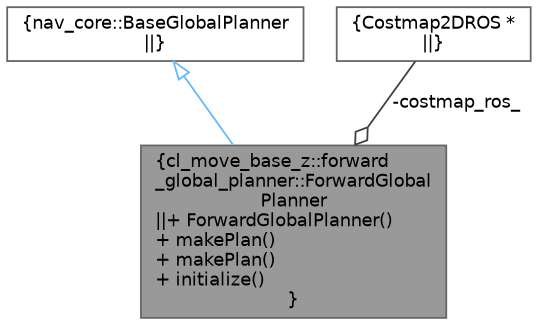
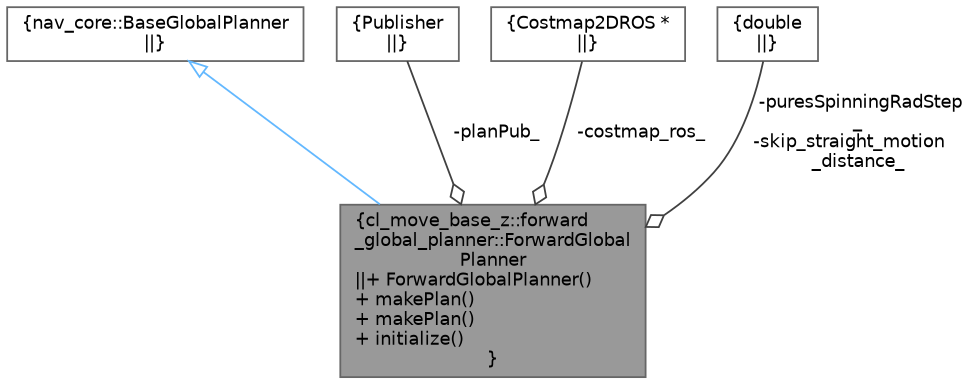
none -> (398, 34)
none -> (768, 34)
